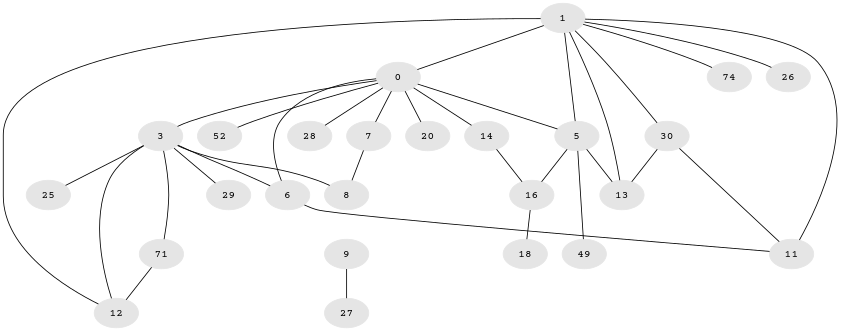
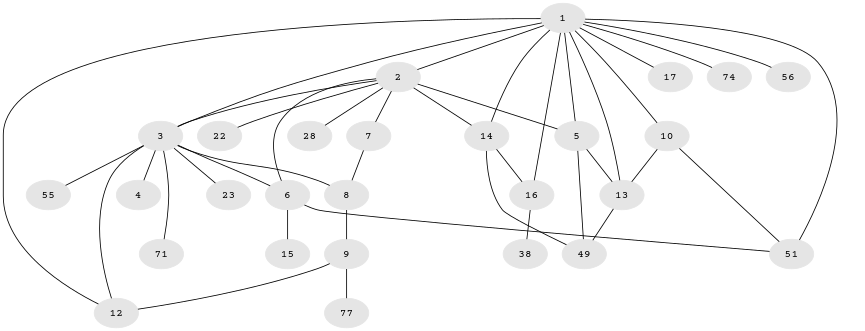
none -> (357, 65)
none -> (514, 72)
(398, 77) -> (398, 77)
none -> (670, 77)
(788, 77) -> (788, 77)
(220, 136) -> (220, 136)
(428, 136) -> none
(667, 136) -> (667, 136)
(554, 166) -> (547, 107)
(48, 195) -> (48, 195)
none -> (138, 195)
(229, 195) -> (229, 195)
none -> (507, 213)
none -> (347, 225)
none -> (603, 225)
none -> (288, 254)
(525, 254) -> (525, 254)
(792, 254) -> (792, 254)
(139, 284) -> (235, 291)
(347, 313) -> (347, 313)
